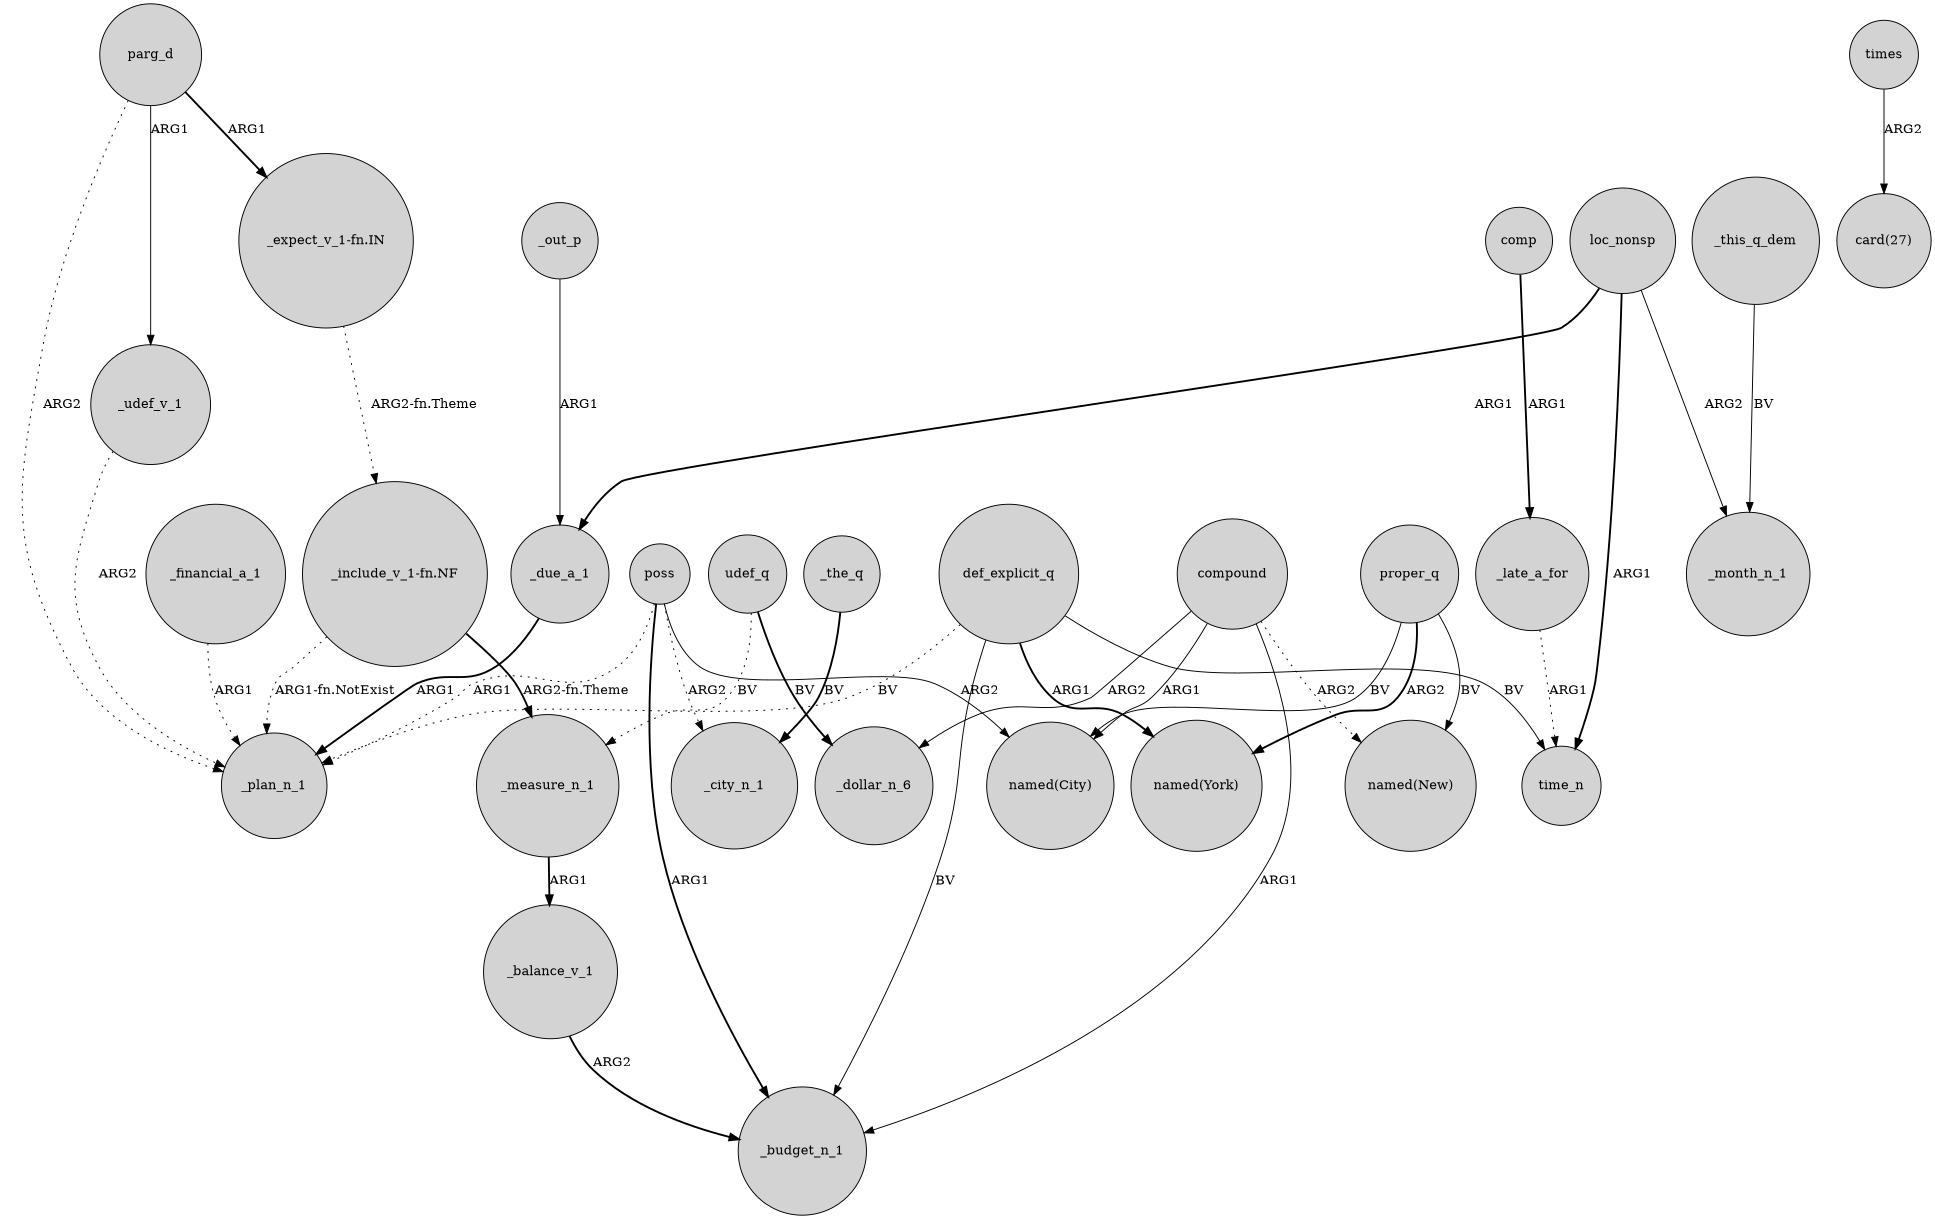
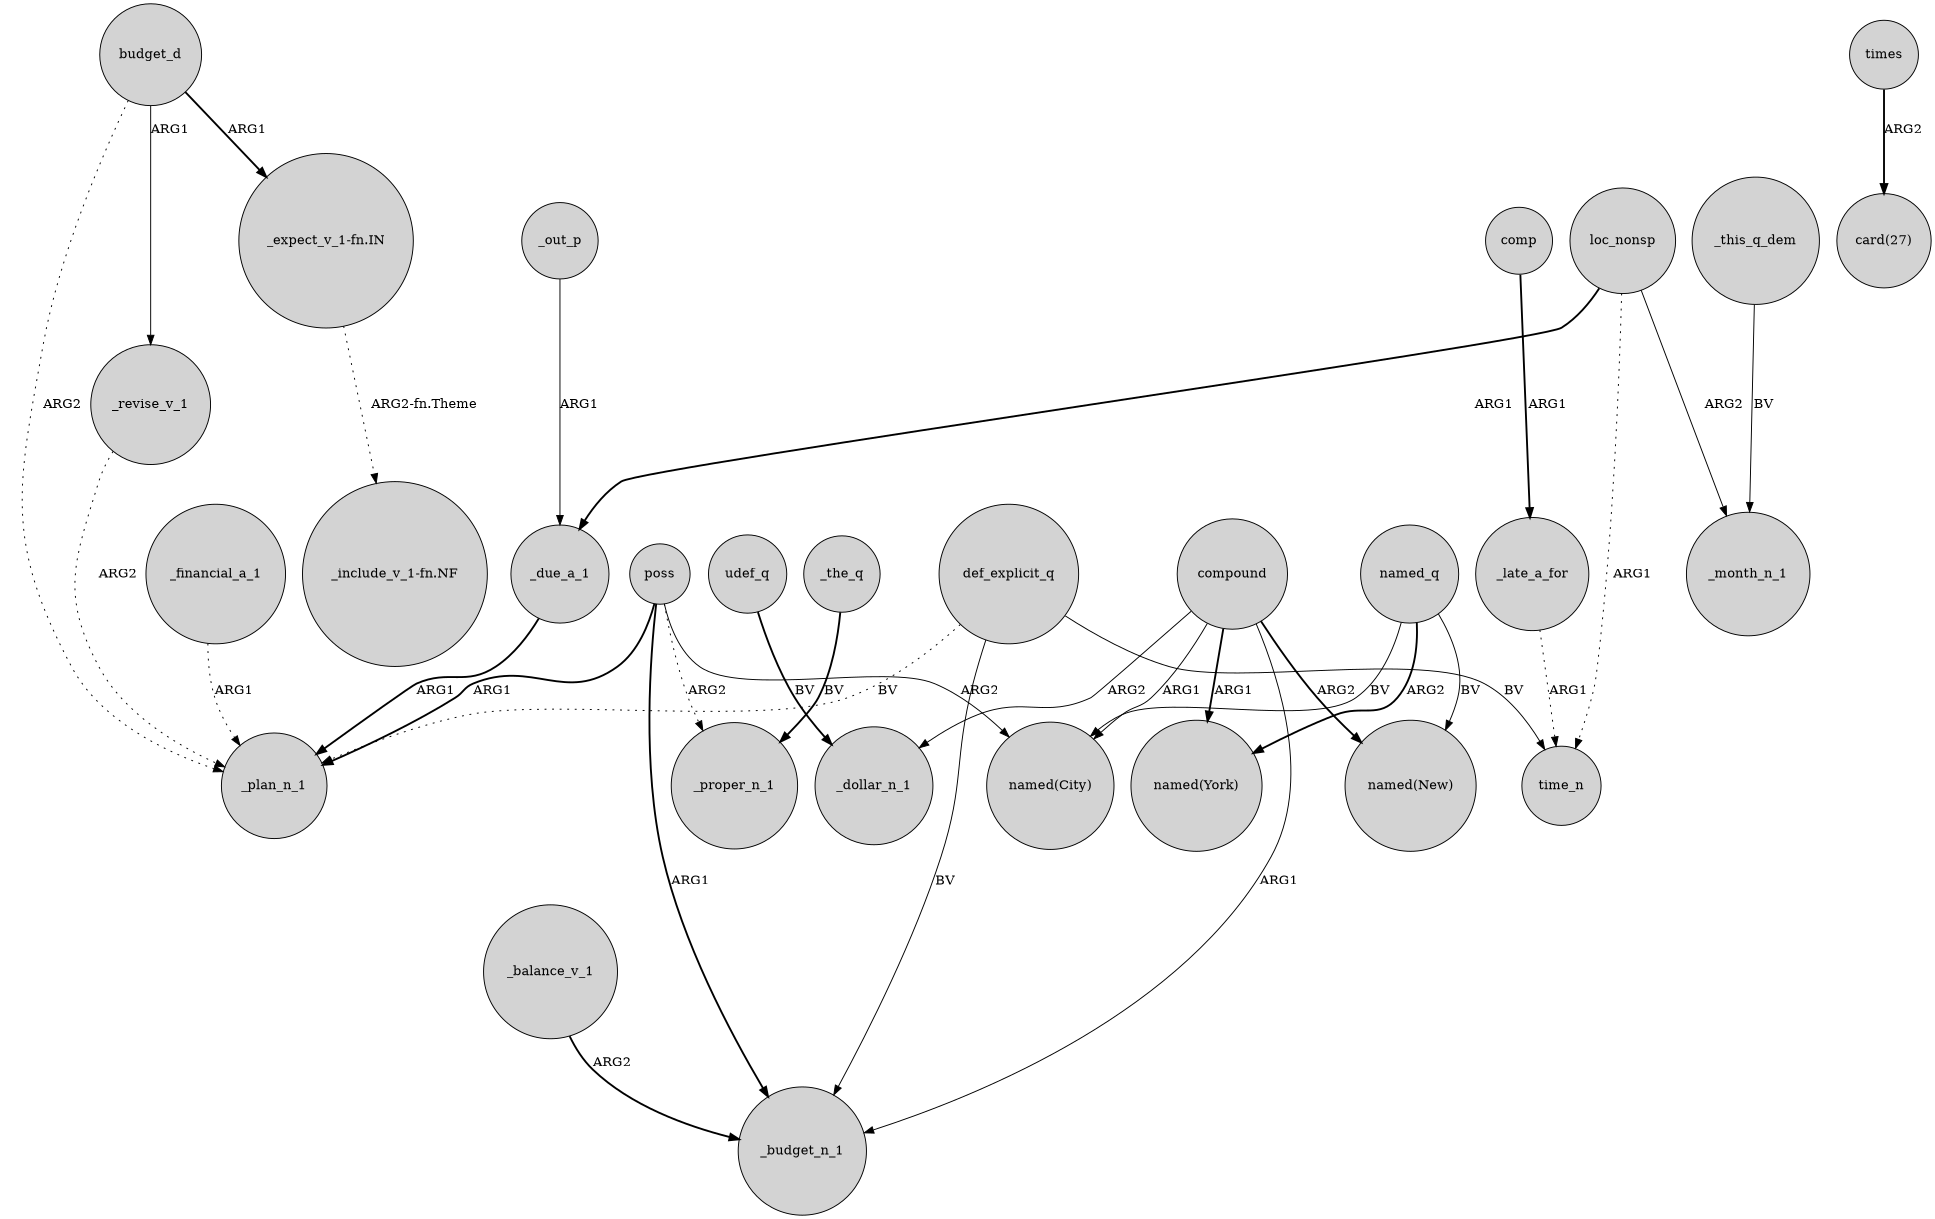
(151, 55) -> (151, 55)
(1884, 137) -> (1884, 137)
(151, 405) -> (151, 405)
(1611, 518) -> (1611, 518)
(1410, 574) -> (1410, 574)
(285, 673) -> none
(494, 678) -> (503, 677)
(1304, 682) -> (1304, 682)
(1081, 709) -> (1217, 666)
(548, 786) -> none
(734, 786) -> (734, 786)
(874, 786) -> (874, 786)
